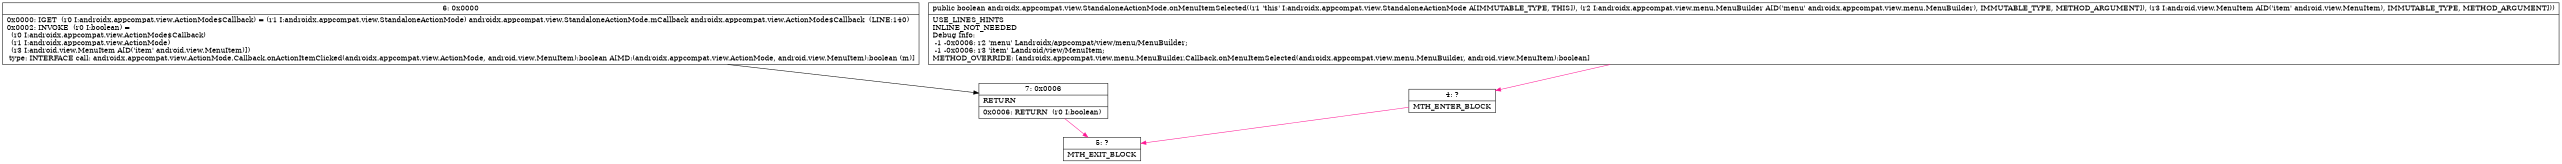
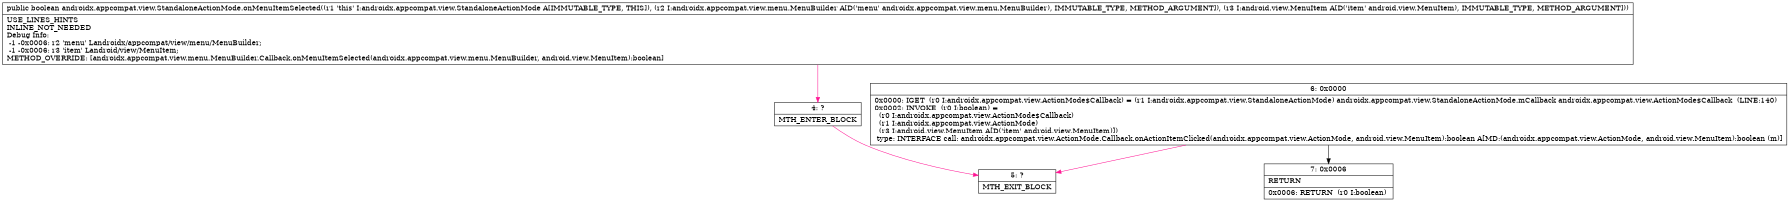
(1074, 126) -> (1123, 158)
